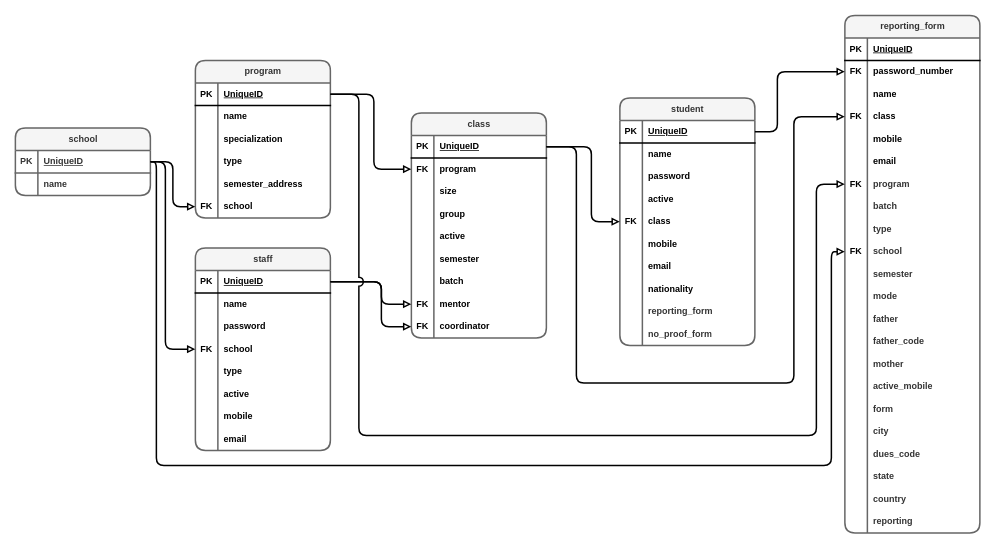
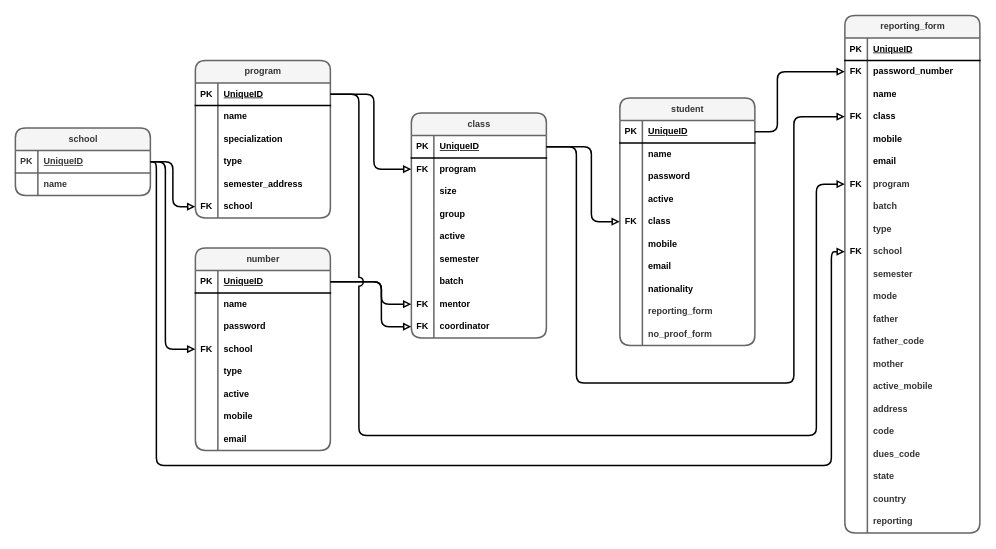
(263, 259) -> (263, 259)
(883, 409) -> (891, 409)
(882, 432) -> (883, 432)
